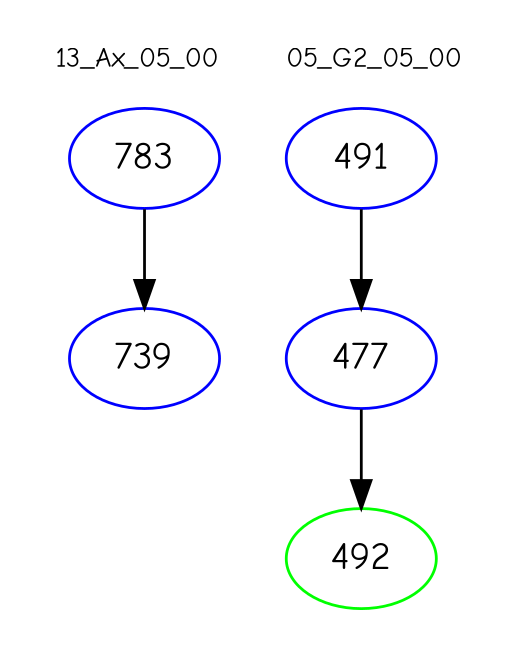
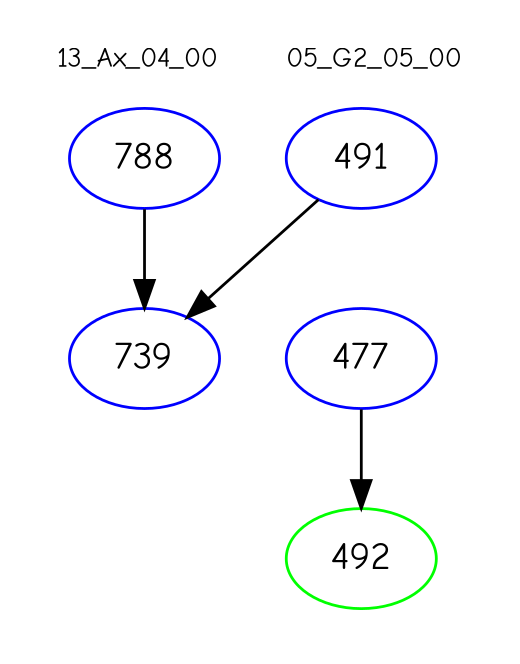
(138, 60) -> (138, 60)
(145, 158) -> (145, 158)
(361, 245) -> (283, 232)
